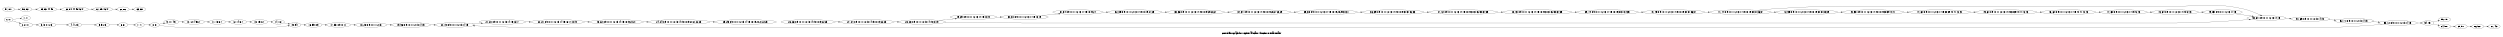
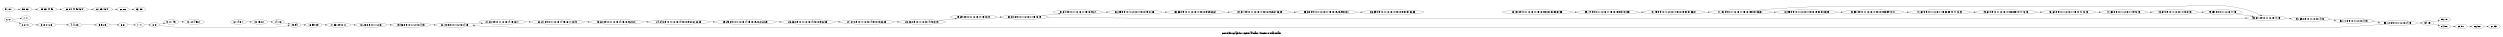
(140, 9) -> (140, 9)
(1463, 12) -> none
(1740, 12) -> (1740, 12)
(217, 22) -> none
none -> (778, 22)
(1597, 23) -> (1647, 18)
(2494, 26) -> (2494, 26)
